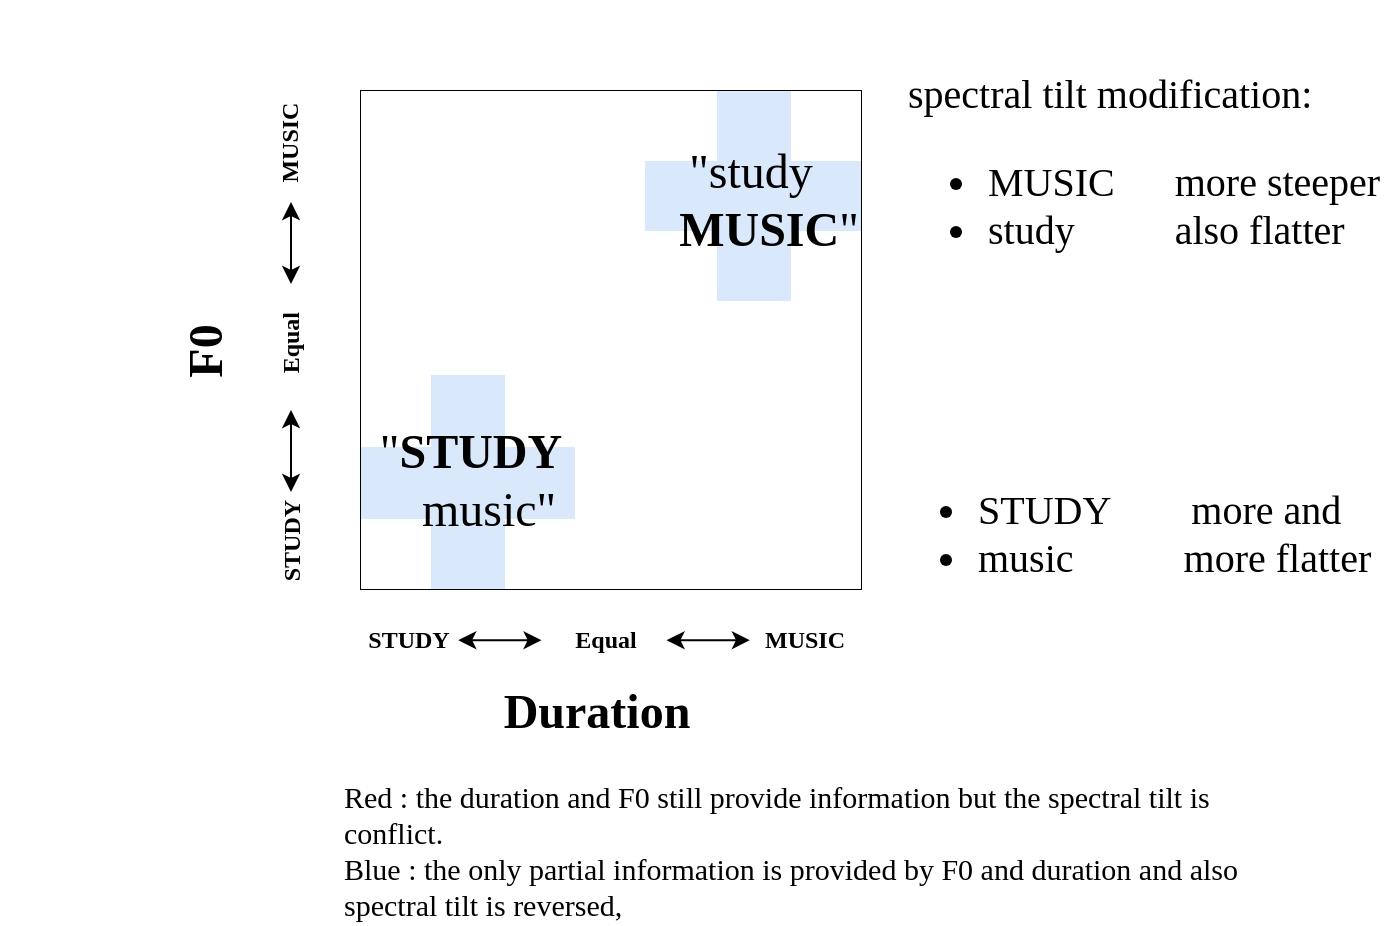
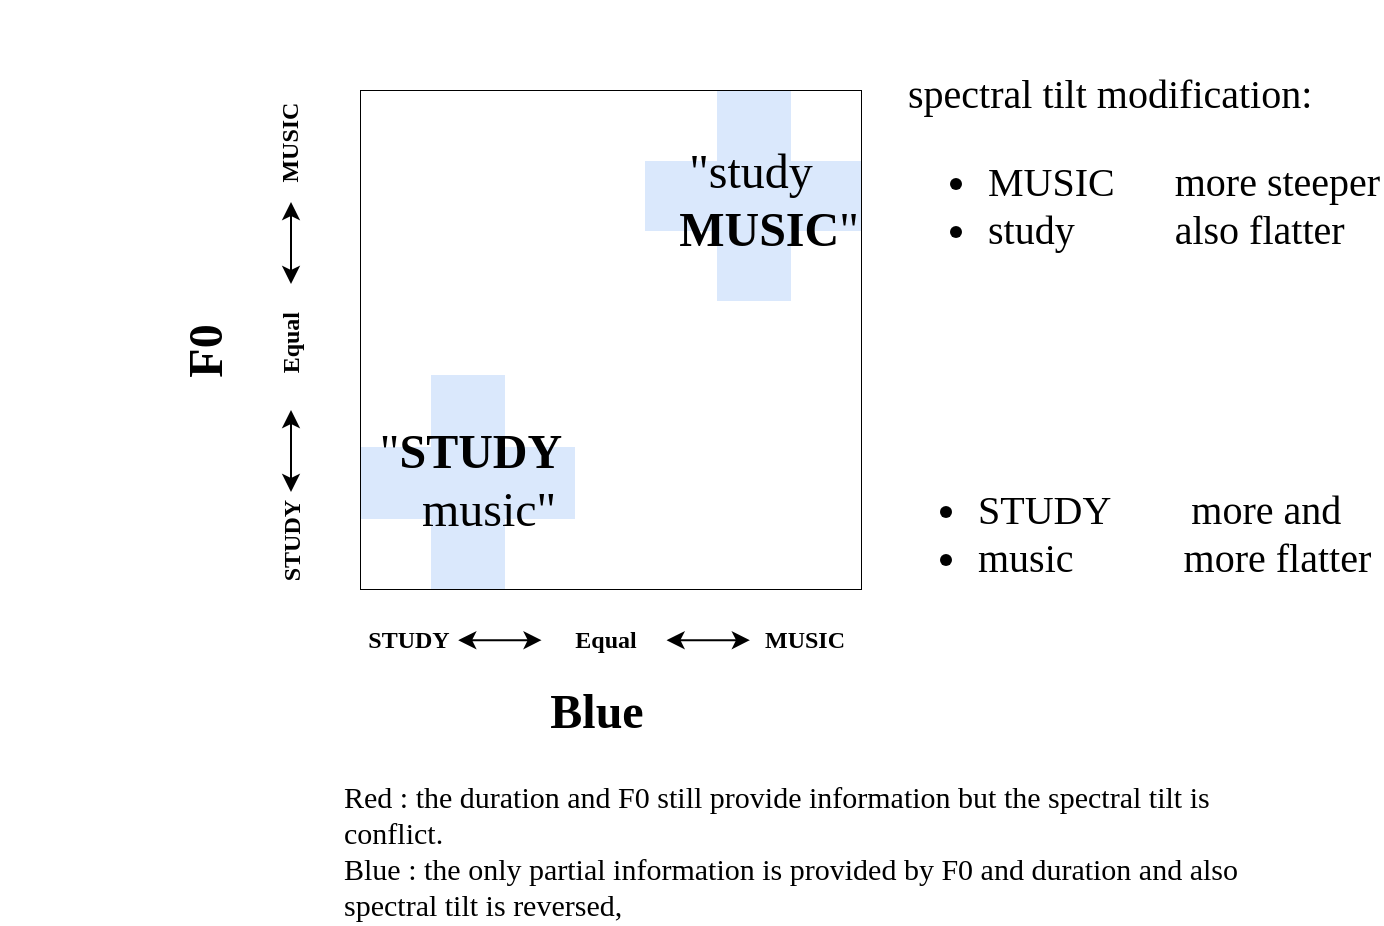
(598, 713) -> (598, 713)
